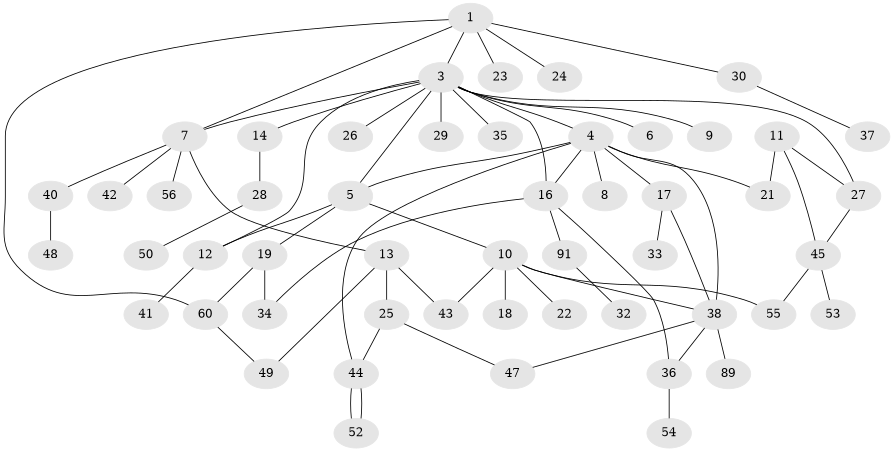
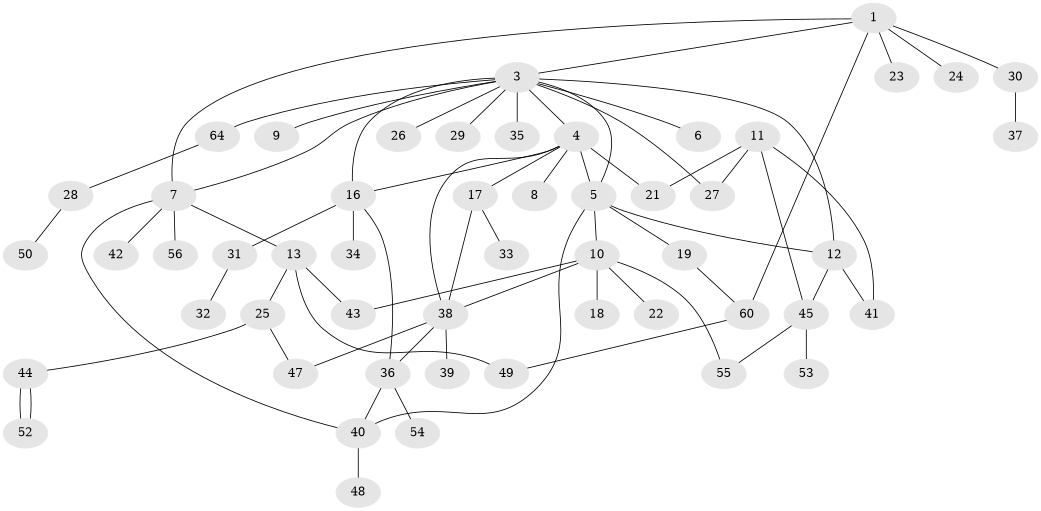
(260, 137) -> (217, 137)
(403, 207) -> none
none -> (845, 211)
(838, 226) -> (820, 285)
(565, 255) -> (235, 255)
(265, 285) -> none
(728, 374) -> (447, 374)
none -> (543, 380)
none -> (373, 404)
